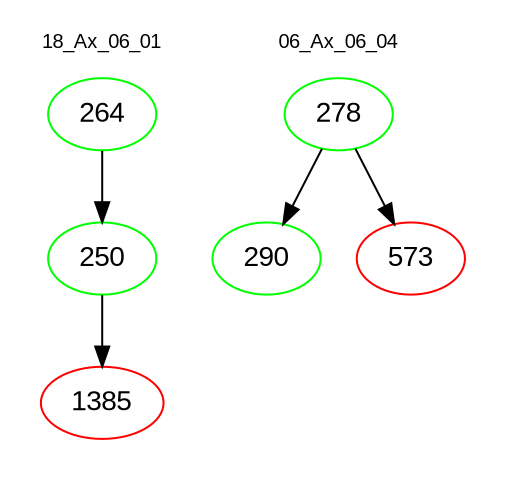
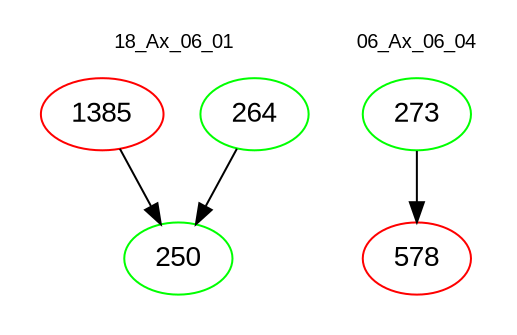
(339, 114) -> (417, 114)
(267, 259) -> none
(411, 259) -> (417, 259)
(102, 321) -> (135, 177)
